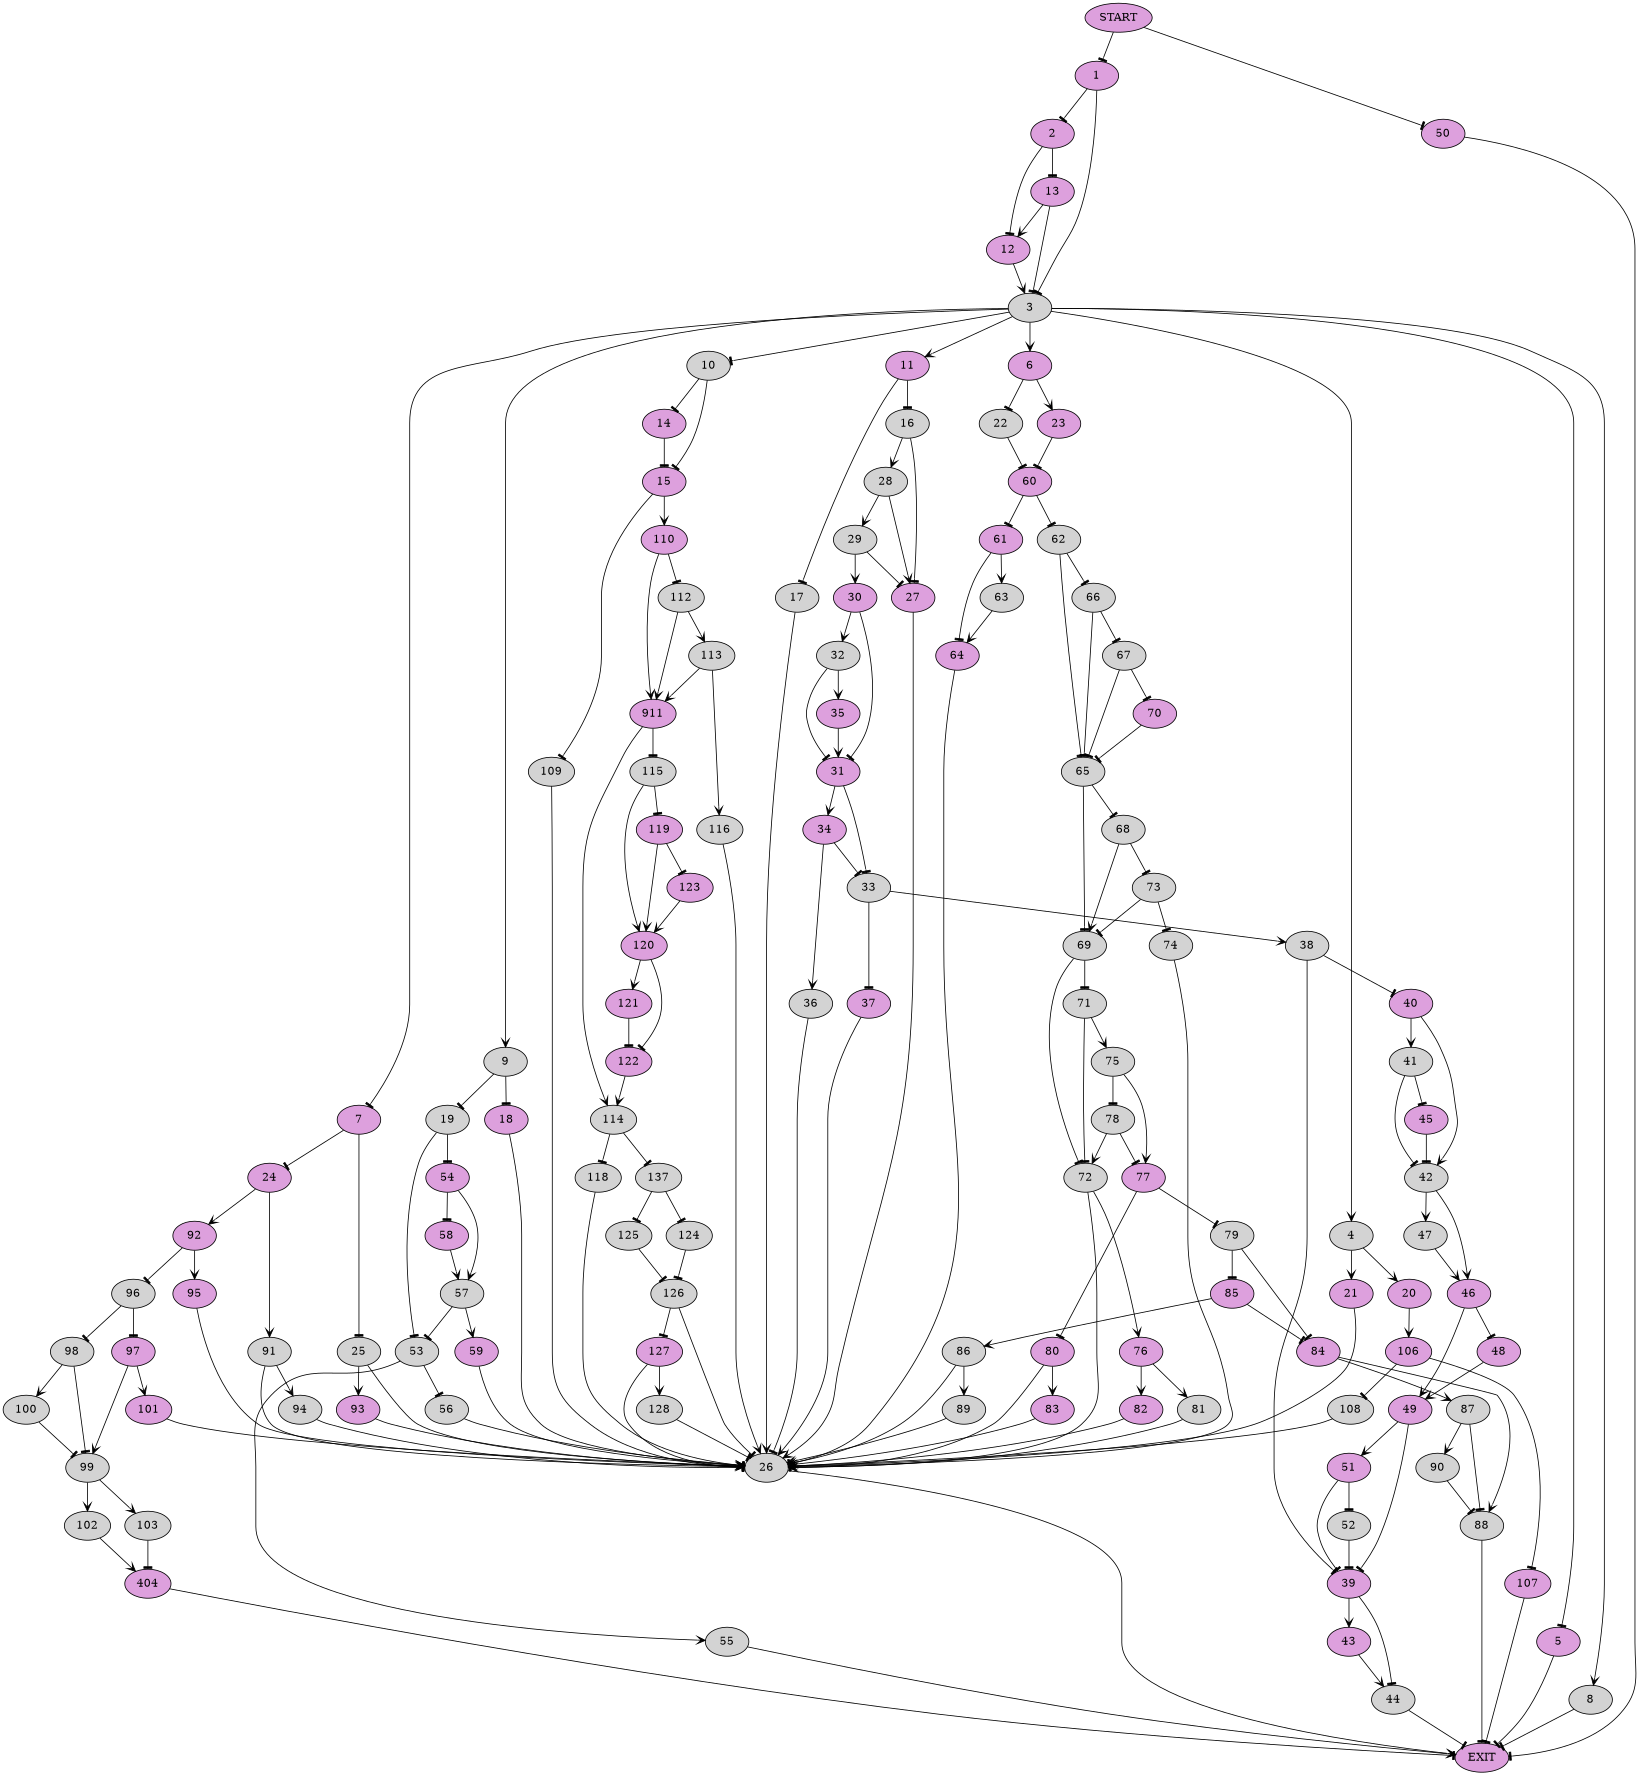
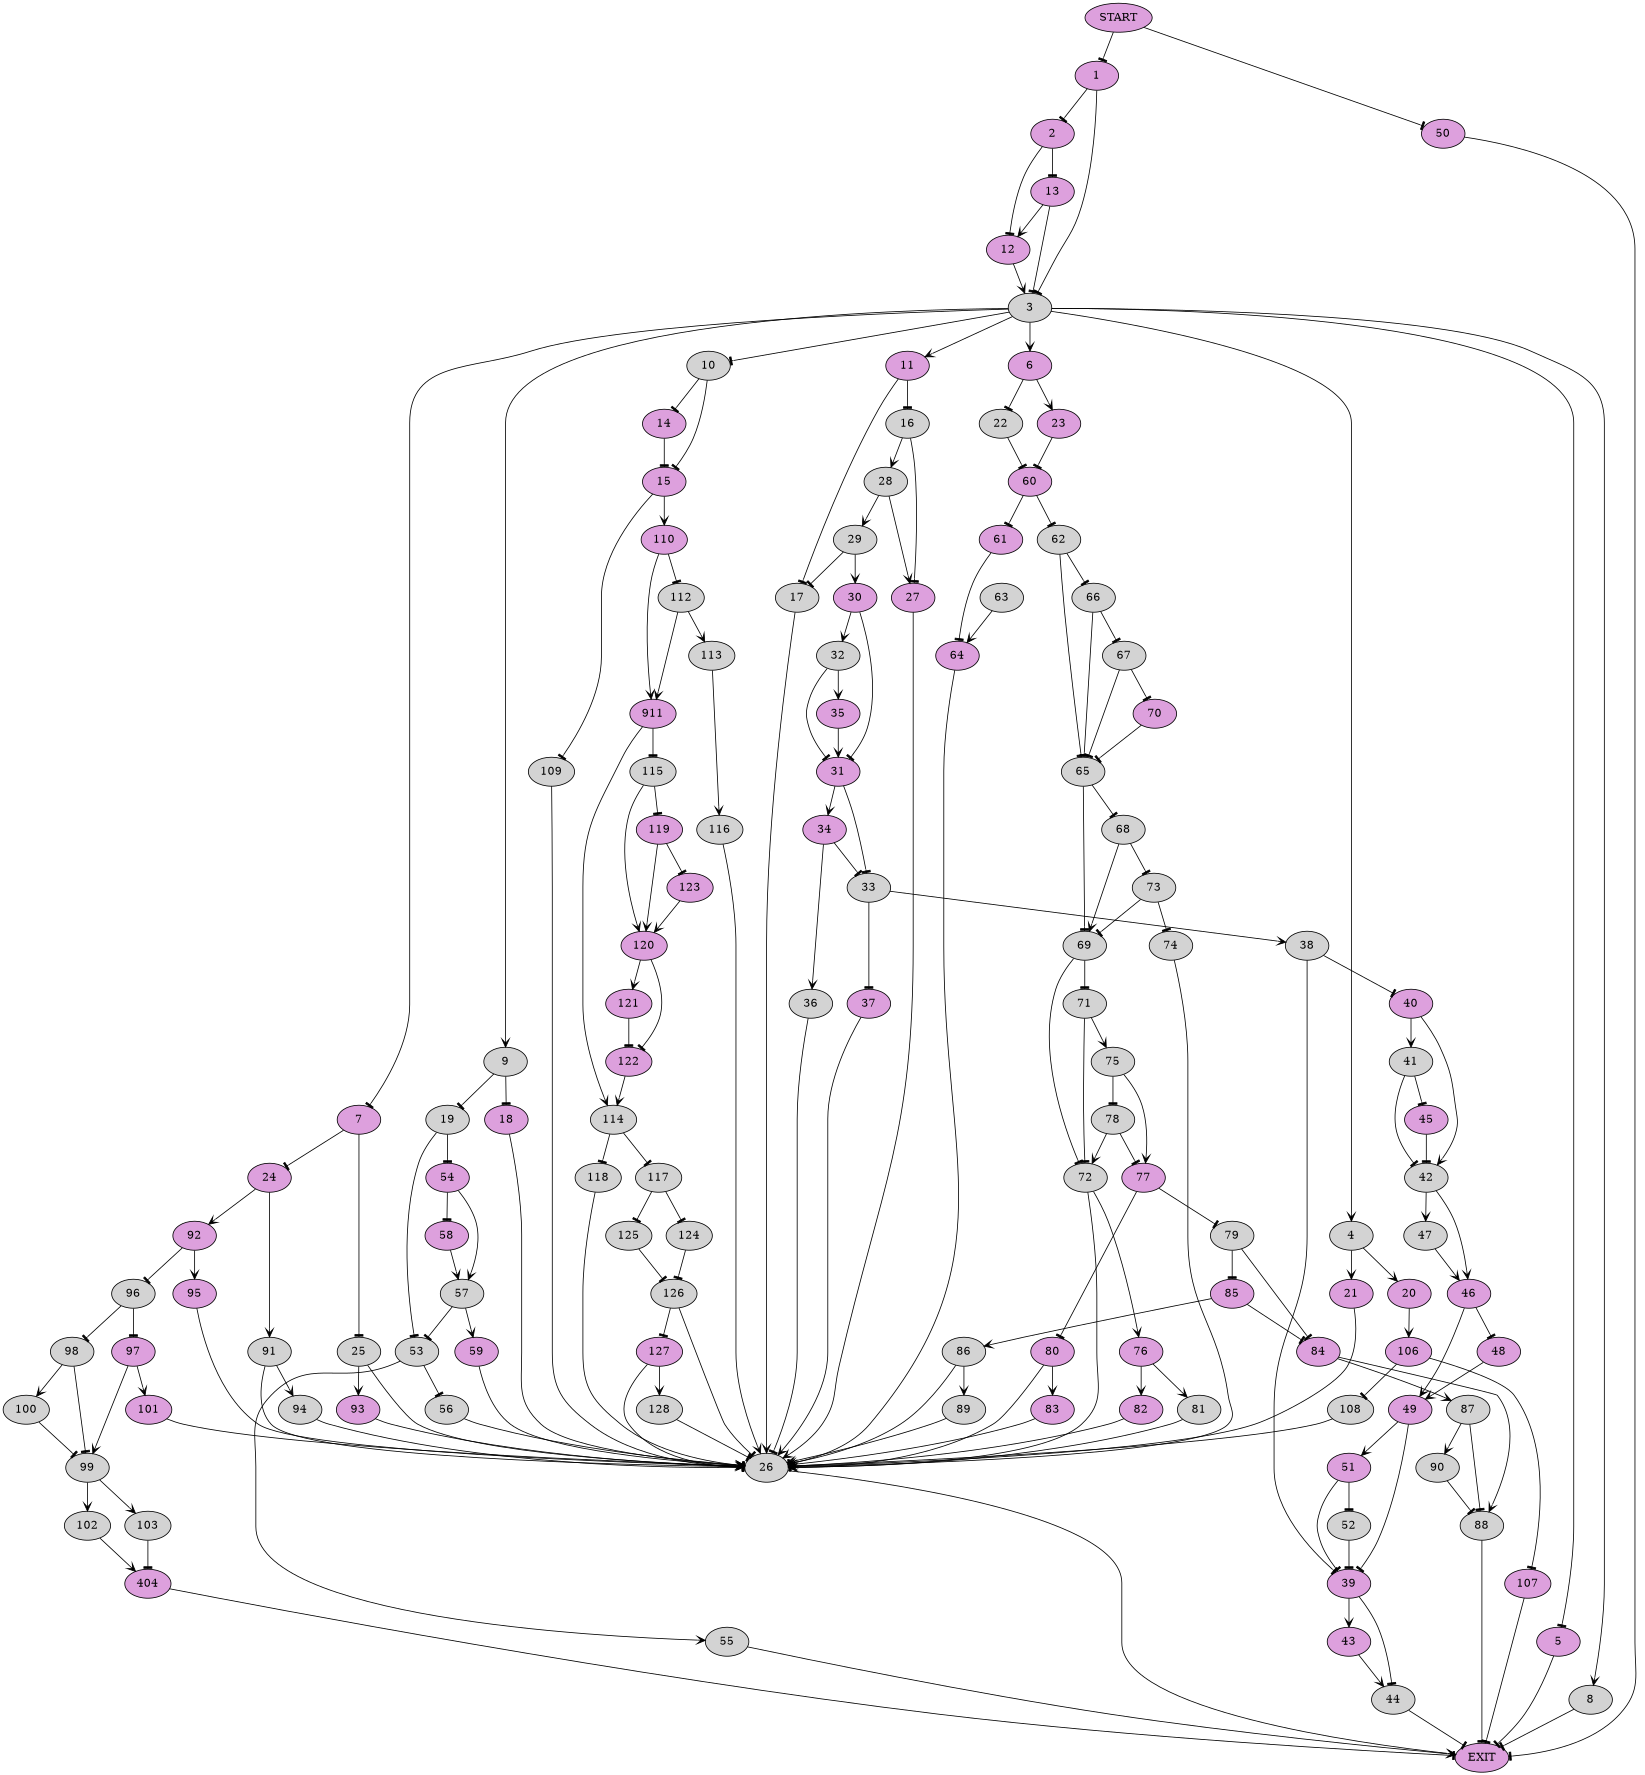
(1001, 565) -> none
(883, 567) -> (828, 567)
(685, 682) -> none
(659, 1178) -> (659, 1178)
